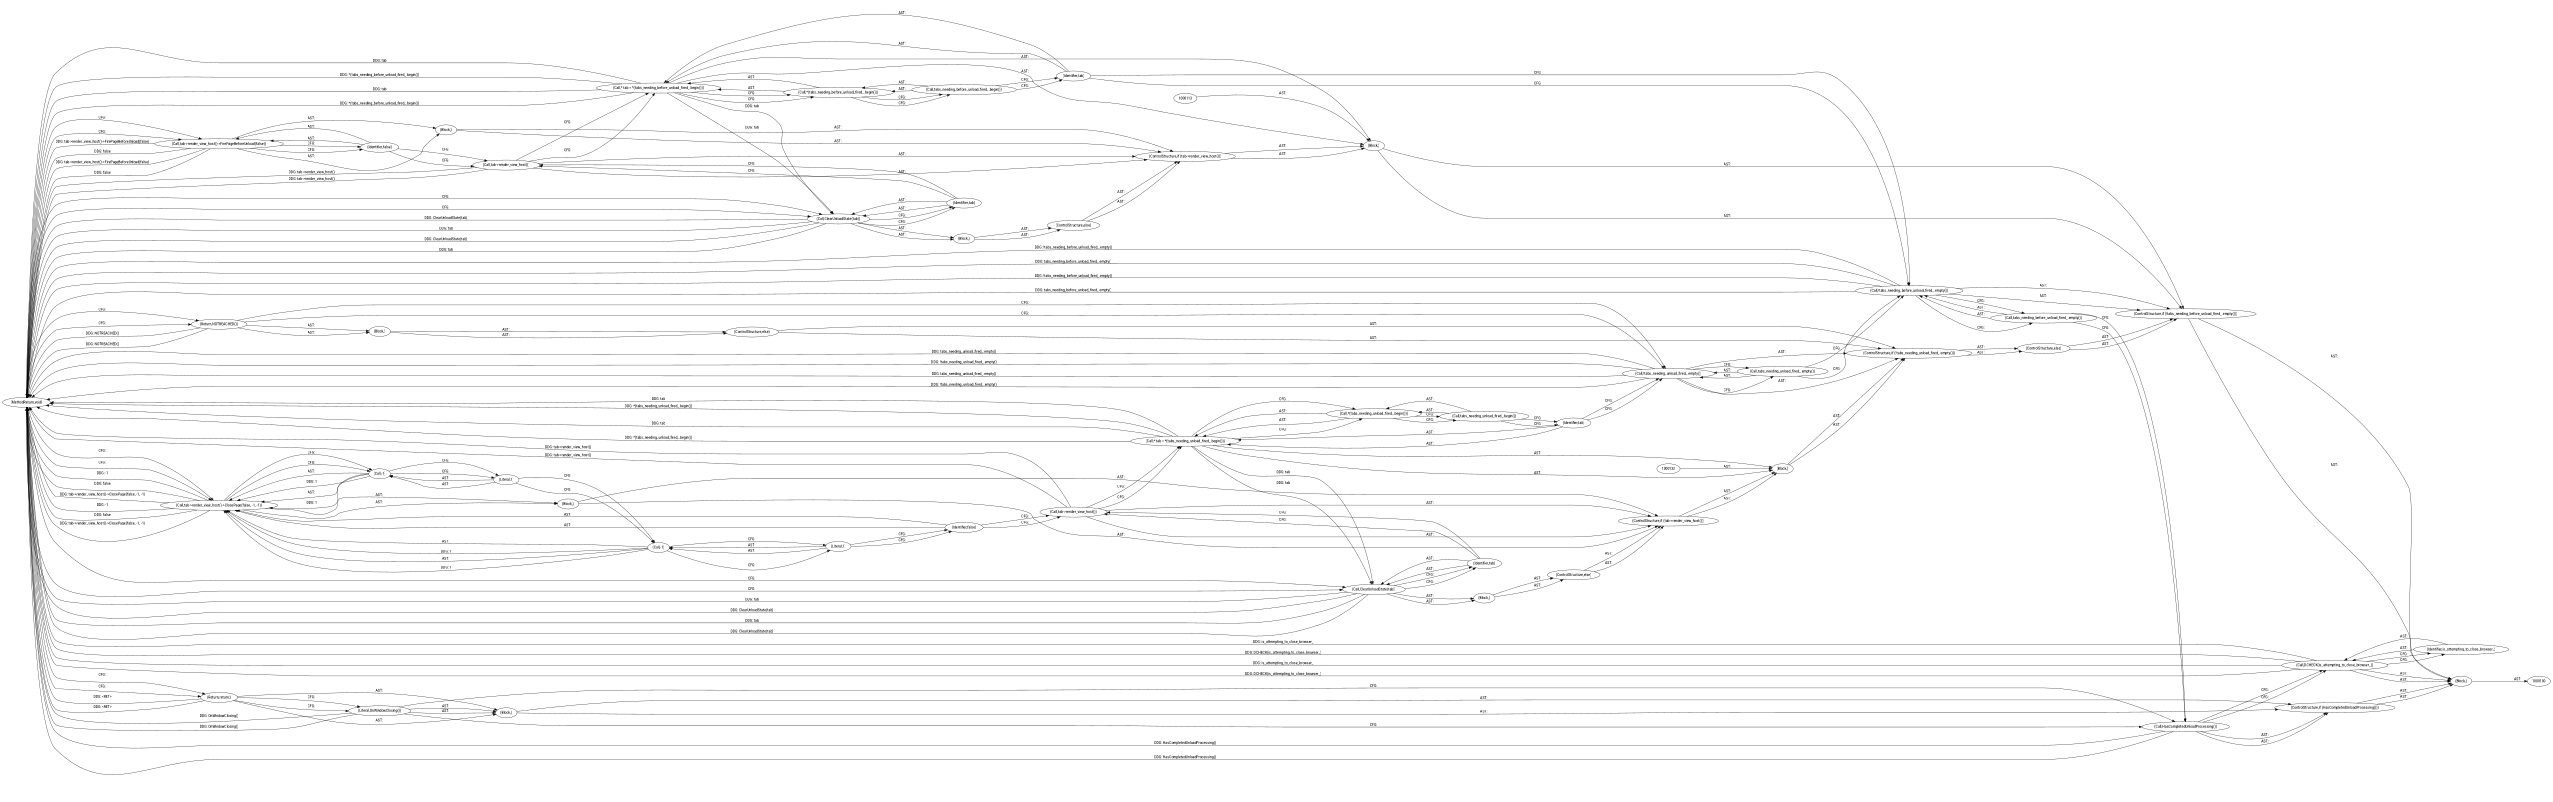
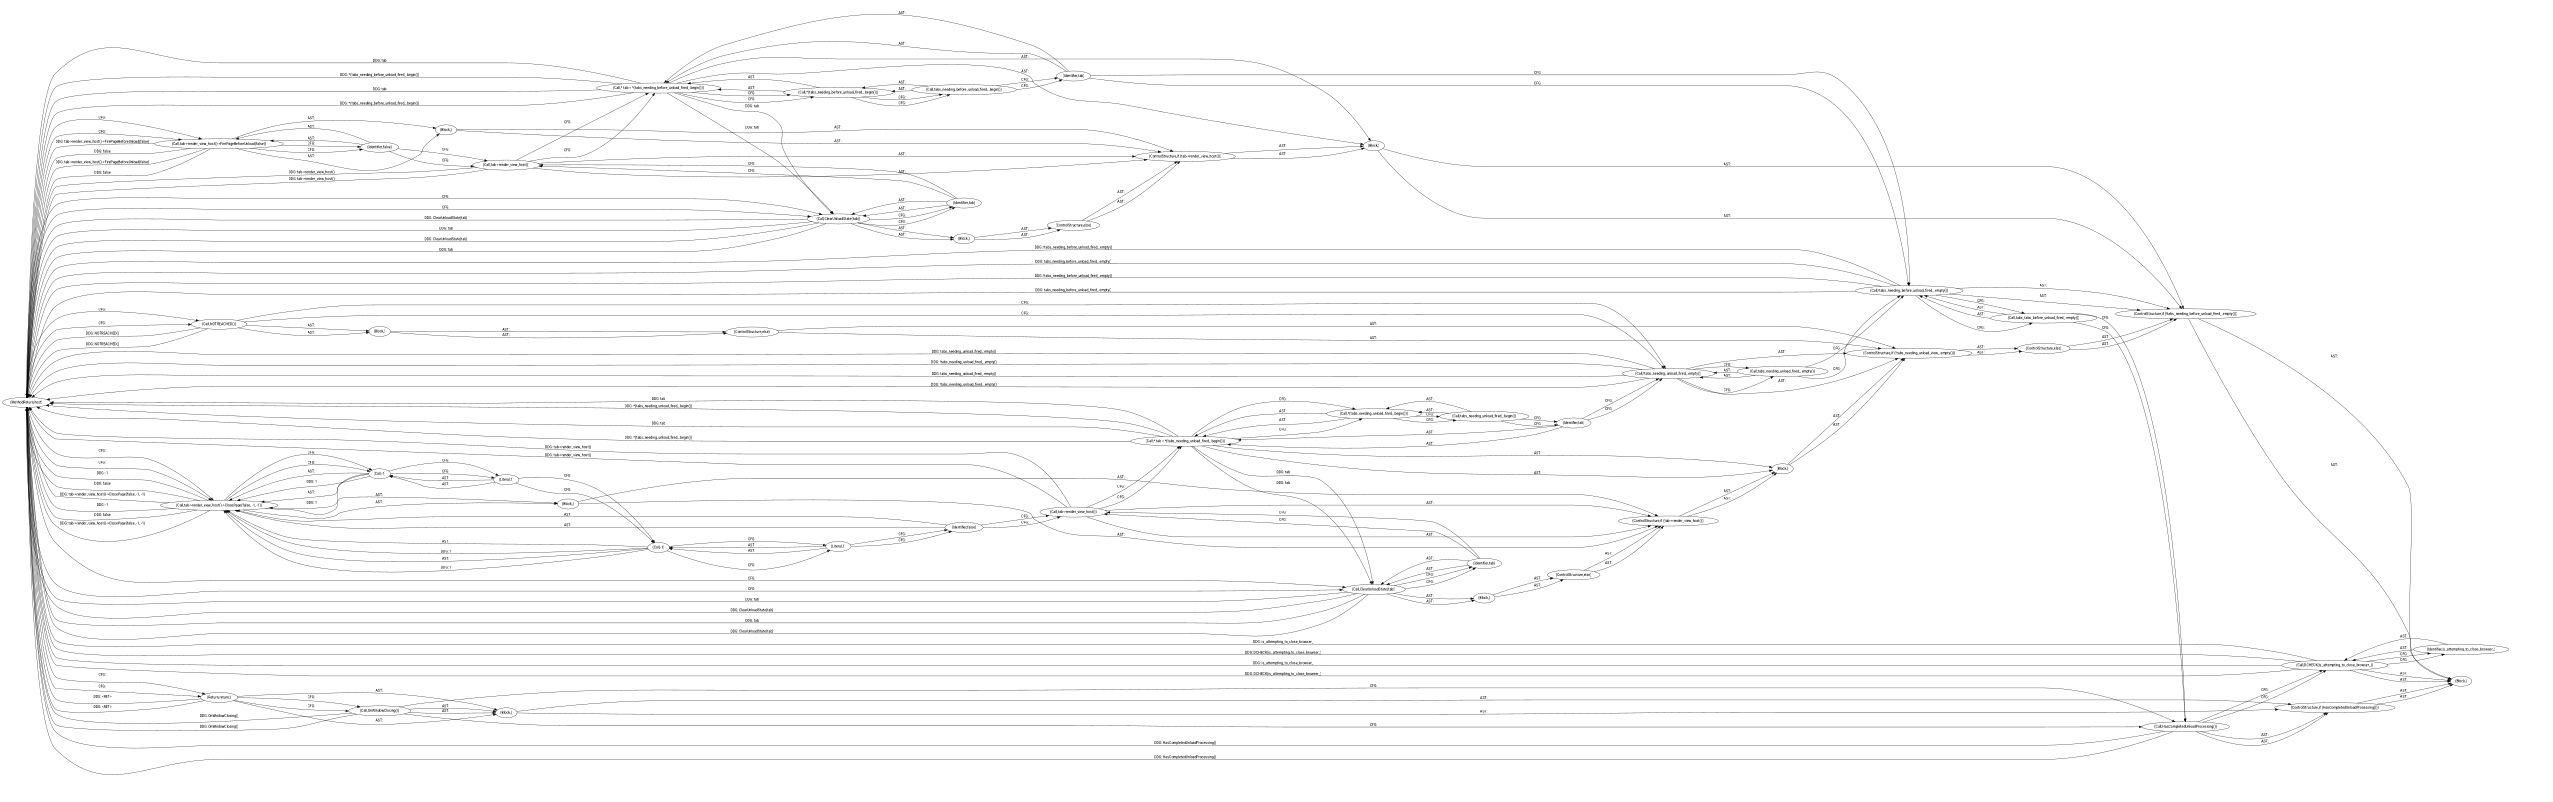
(1185, 98) -> none
(2044, 318) -> (2044, 318)
(219, 324) -> (219, 324)
(1909, 353) -> (1909, 353)
(27, 402) -> (27, 402)
(1668, 469) -> none
(2539, 681) -> none
(380, 711) -> (380, 711)
